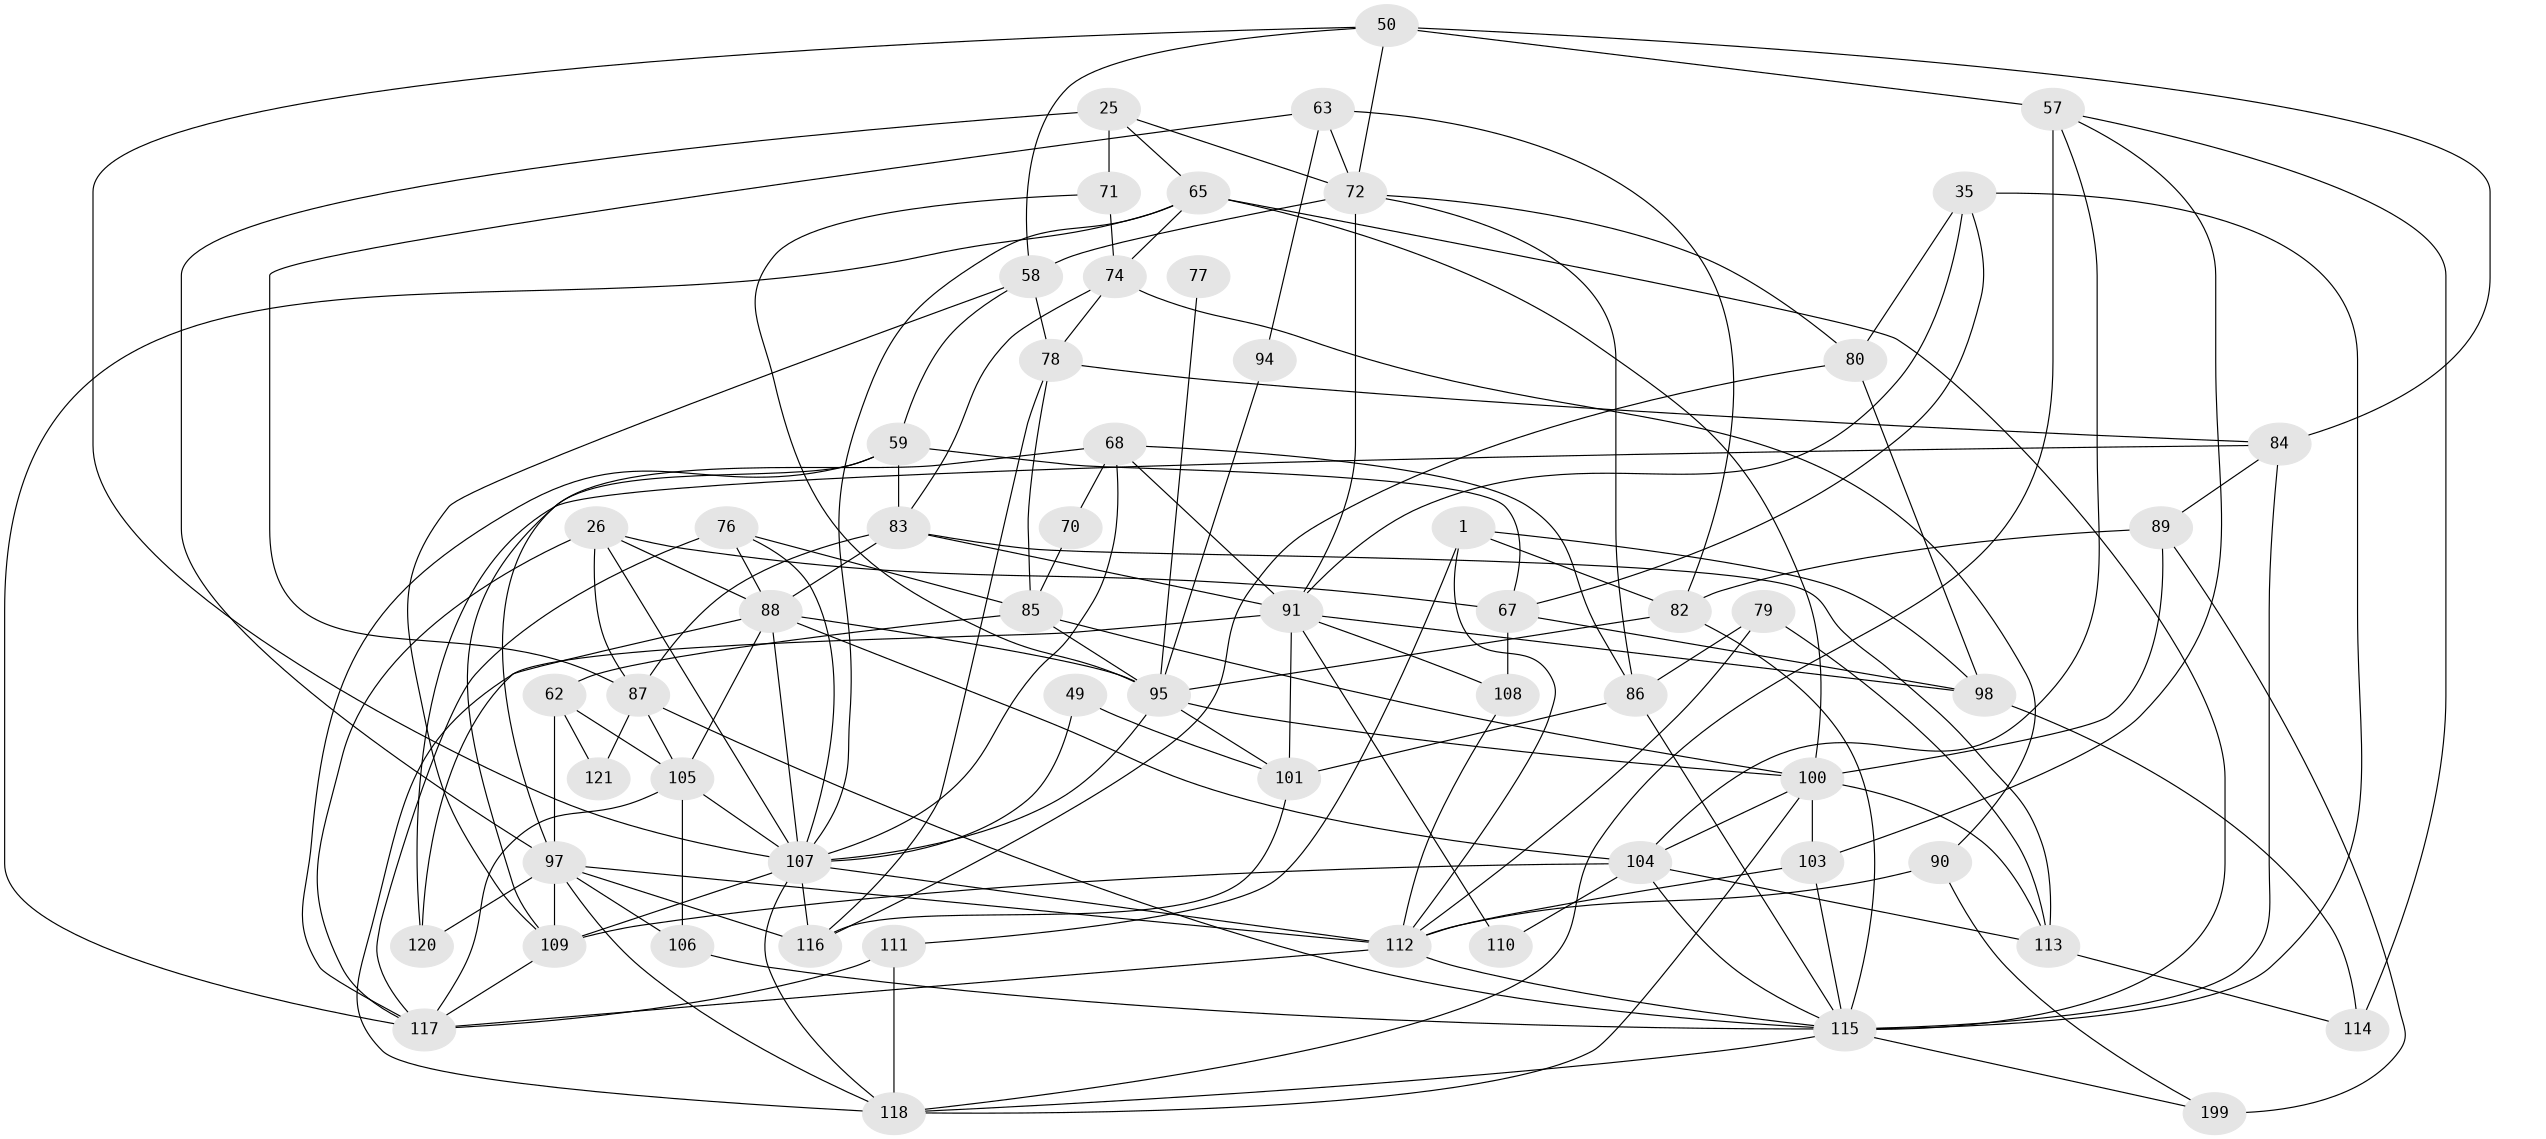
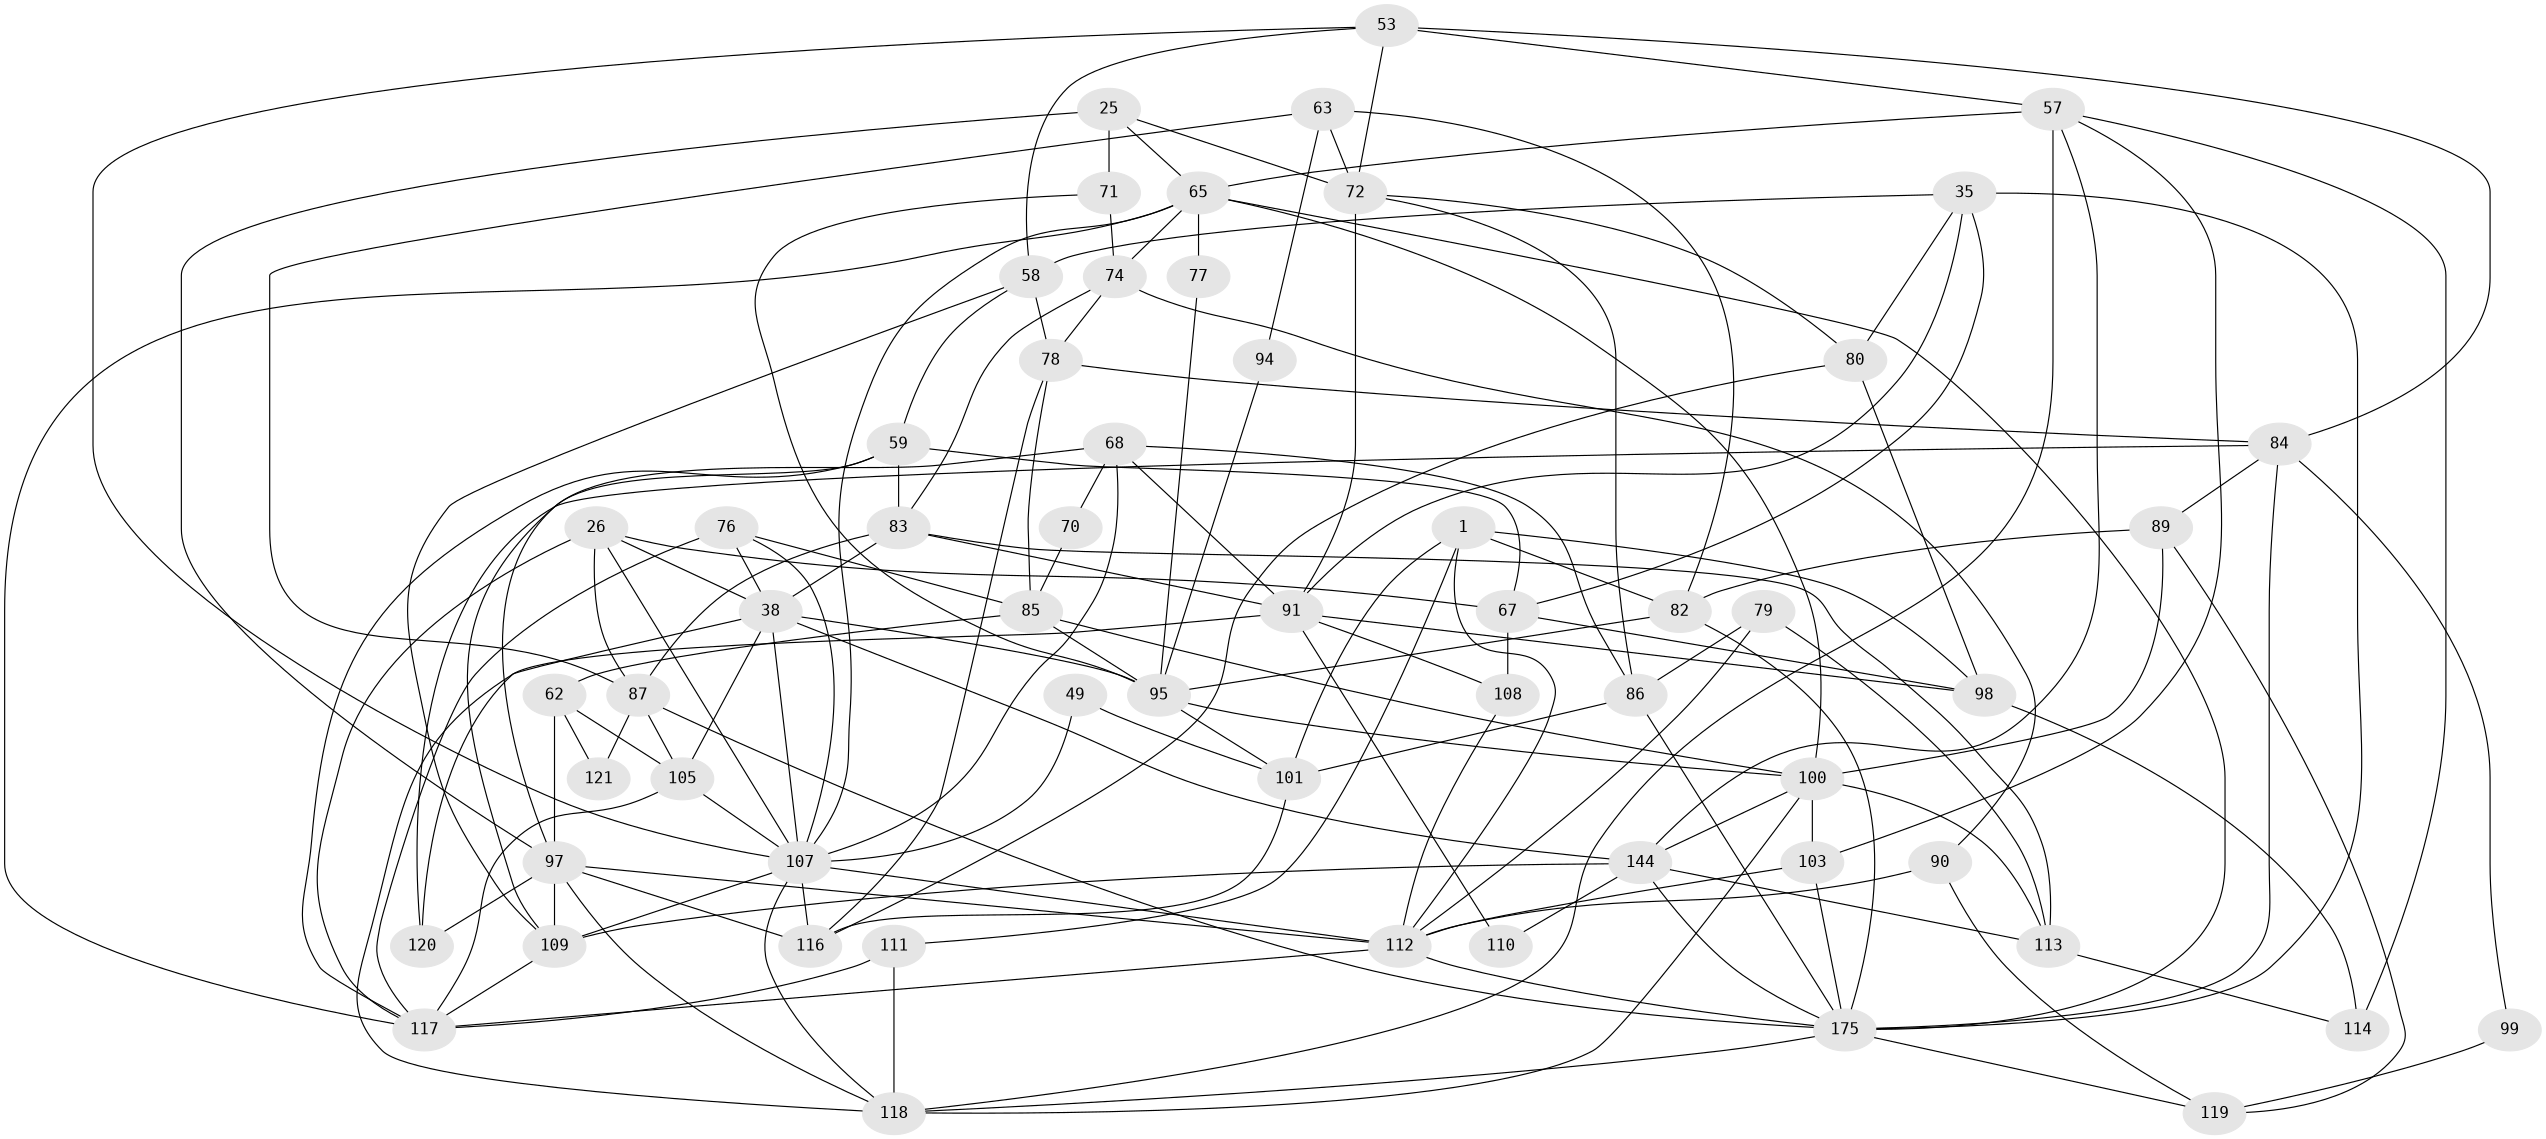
(1387, 26) -> (1387, 26)
none -> (1624, 140)
(1189, 227) -> (1470, 213)
none -> (1199, 228)
(771, 611) -> (771, 611)
(1290, 695) -> (1348, 643)
(1015, 820) -> none
(1640, 863) -> (1640, 863)
(682, 946) -> none
(1845, 1030) -> (1845, 1030)
none -> (2510, 1030)
(2215, 1114) -> (2215, 1114)
